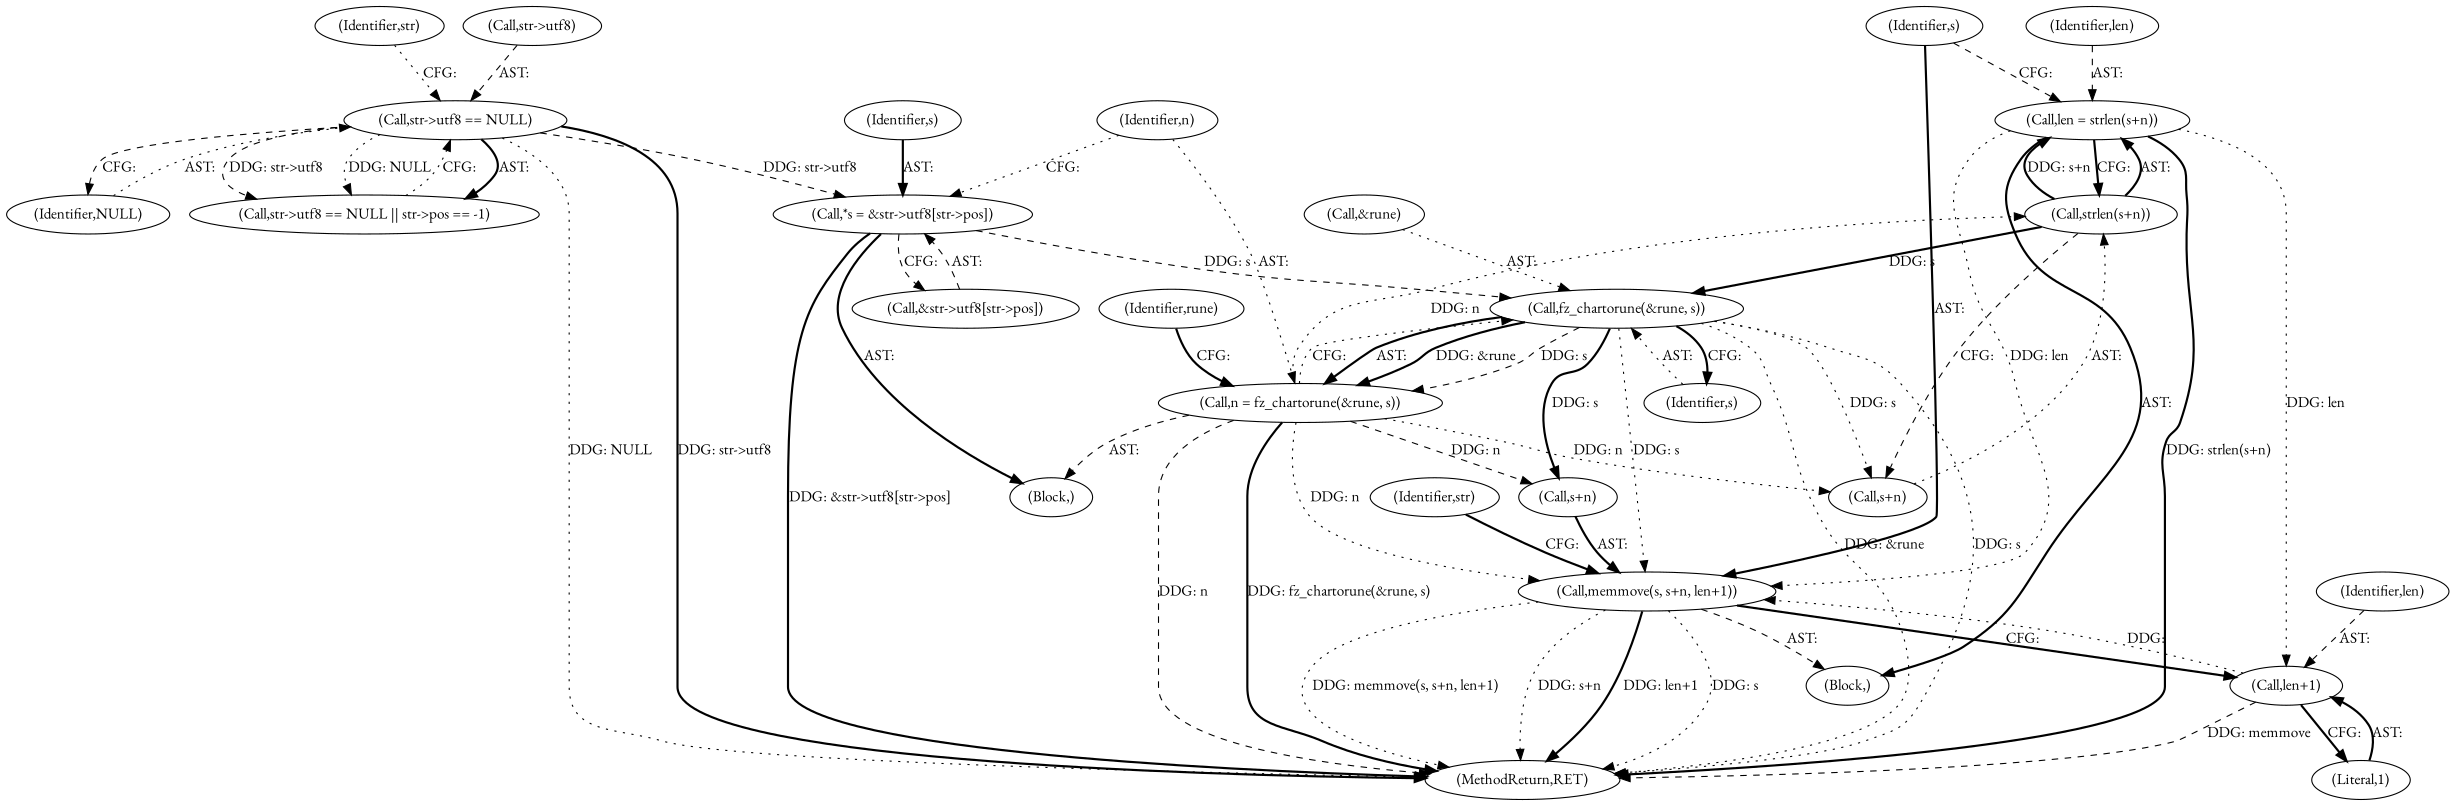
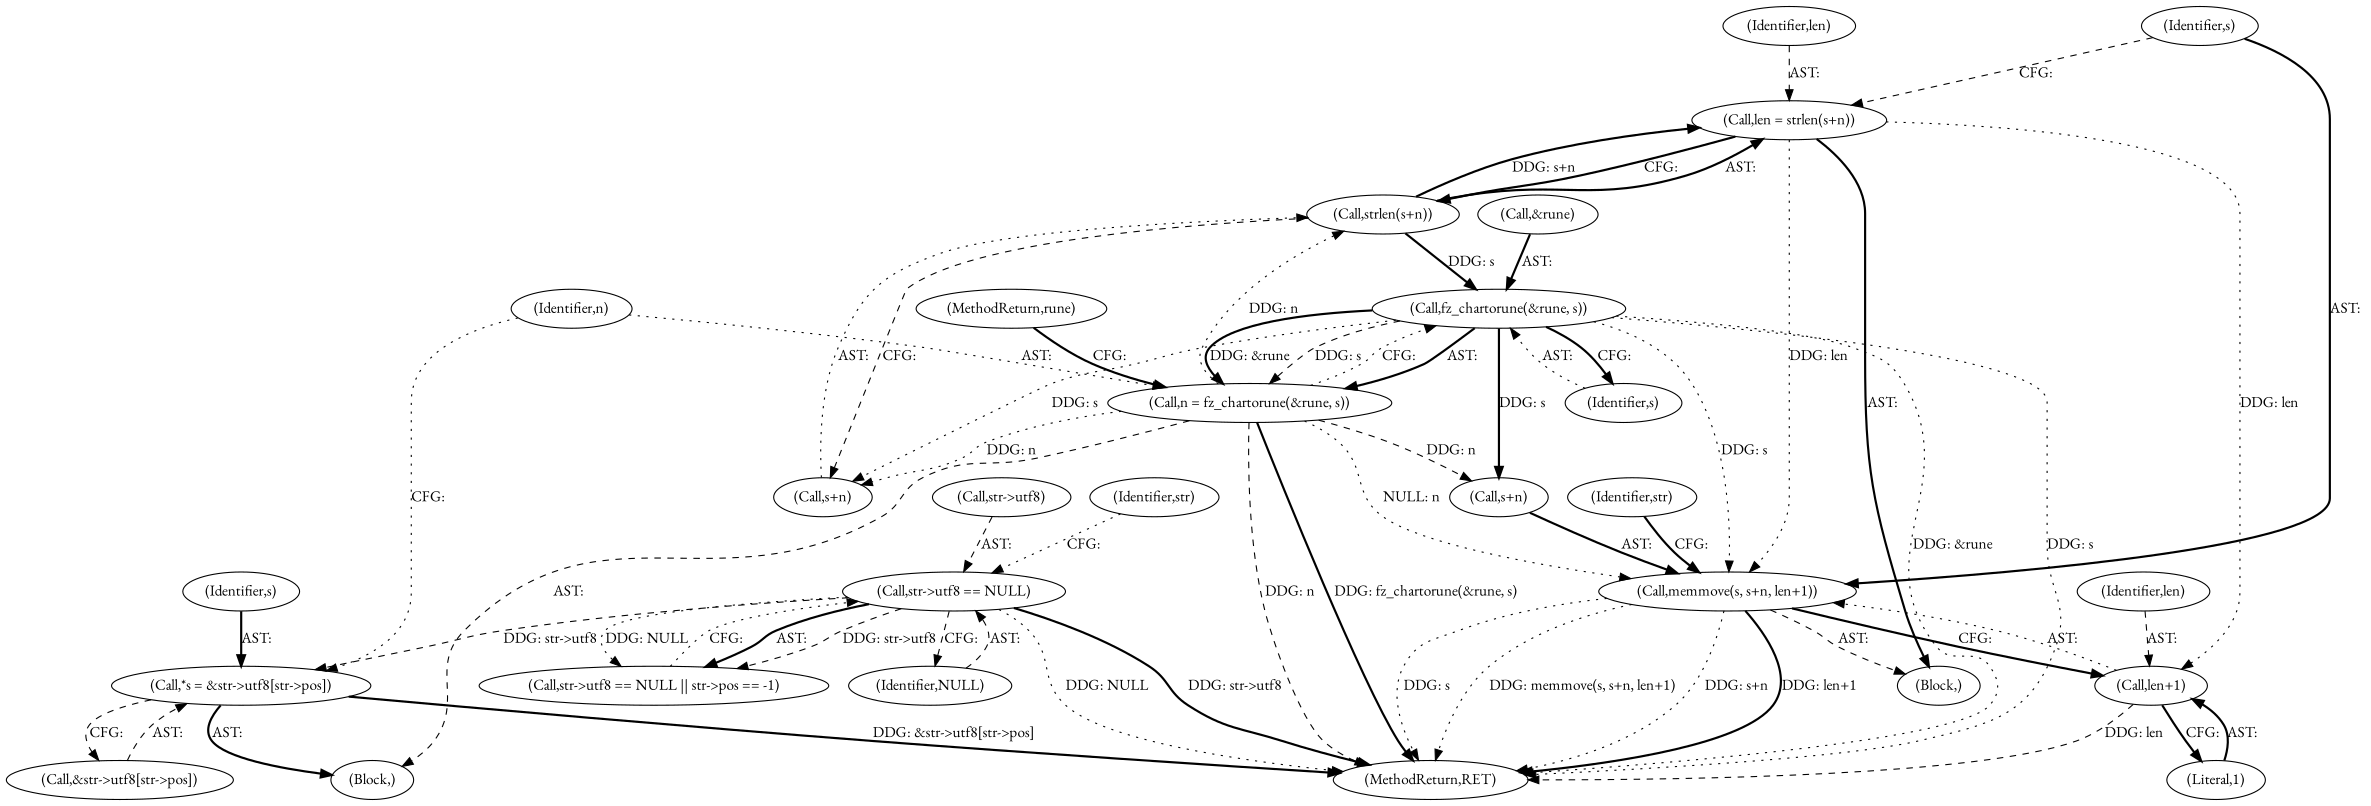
(222, 148) -> (986, 647)
(1481, 258) -> (1521, 257)
(1237, 274) -> none
(1172, 309) -> (1011, 309)
(1335, 497) -> (1412, 497)
(2148, 639) -> (2064, 639)
(2165, 675) -> none
(2259, 733) -> (2134, 733)
